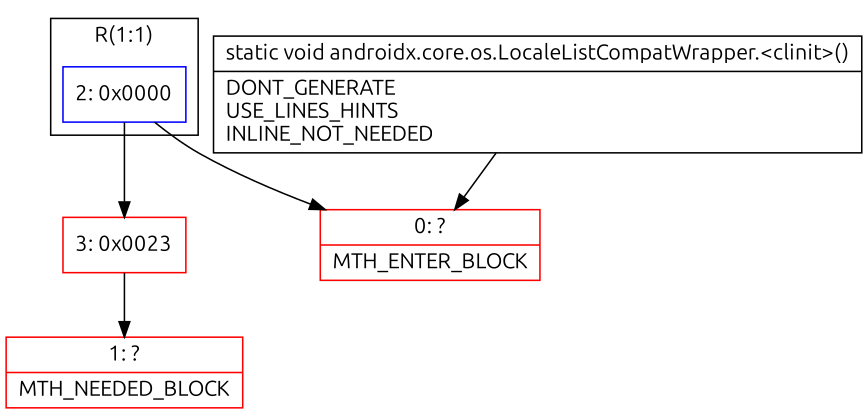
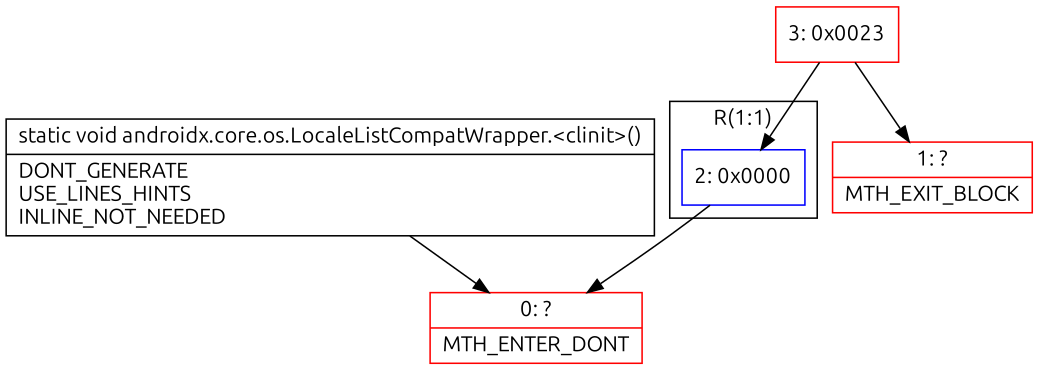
(124, 162) -> (800, 92)
(430, 262) -> (536, 345)
(124, 389) -> (932, 194)
